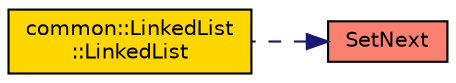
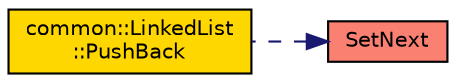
(130, 42) -> (130, 42)
